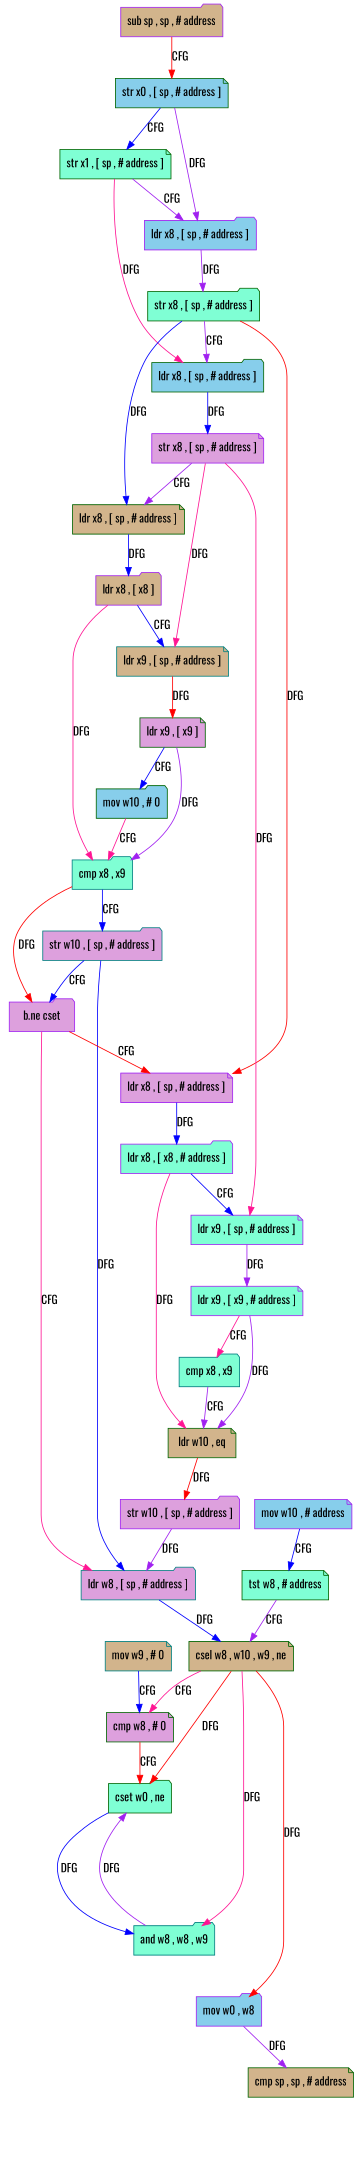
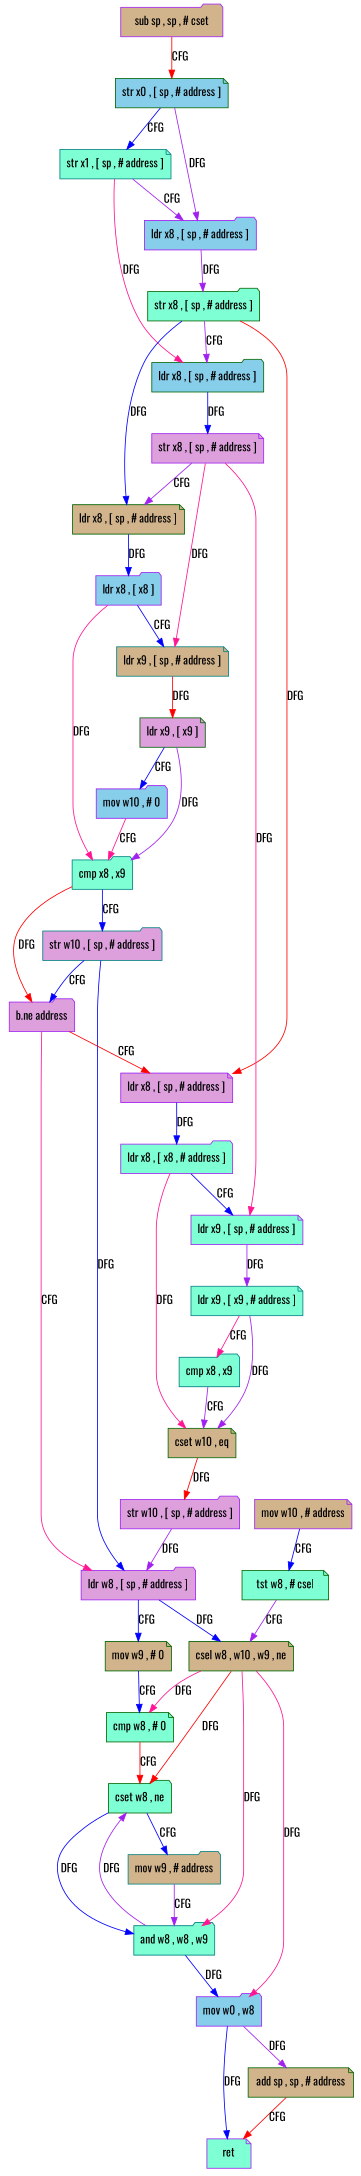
(172, 22) -> (172, 22)
(115, 164) -> (115, 164)
(129, 590) -> (129, 590)
(132, 804) -> (132, 804)
(42, 1017) -> (42, 1017)
(247, 1301) -> (247, 1301)
(202, 1443) -> (202, 1443)
(303, 1514) -> (303, 1514)
(138, 1585) -> (138, 1585)
(285, 1585) -> (285, 1585)
none -> (138, 1617)
(138, 1656) -> (138, 1656)
(184, 1692) -> (184, 1692)
(140, 1727) -> (140, 1727)
(140, 1798) -> (140, 1798)
(284, 1832) -> (284, 1832)
none -> (174, 1869)
none -> (199, 1973)
(301, 2082) -> (301, 2082)
none -> (229, 2154)
